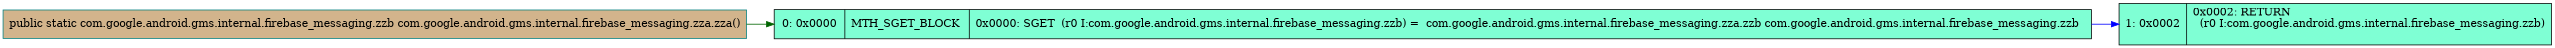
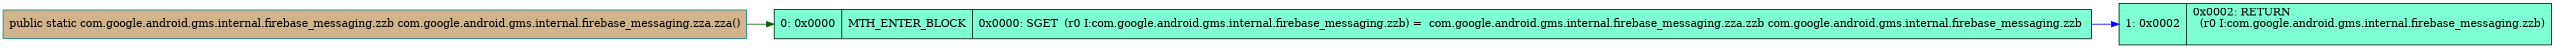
(906, 24) -> (907, 24)
